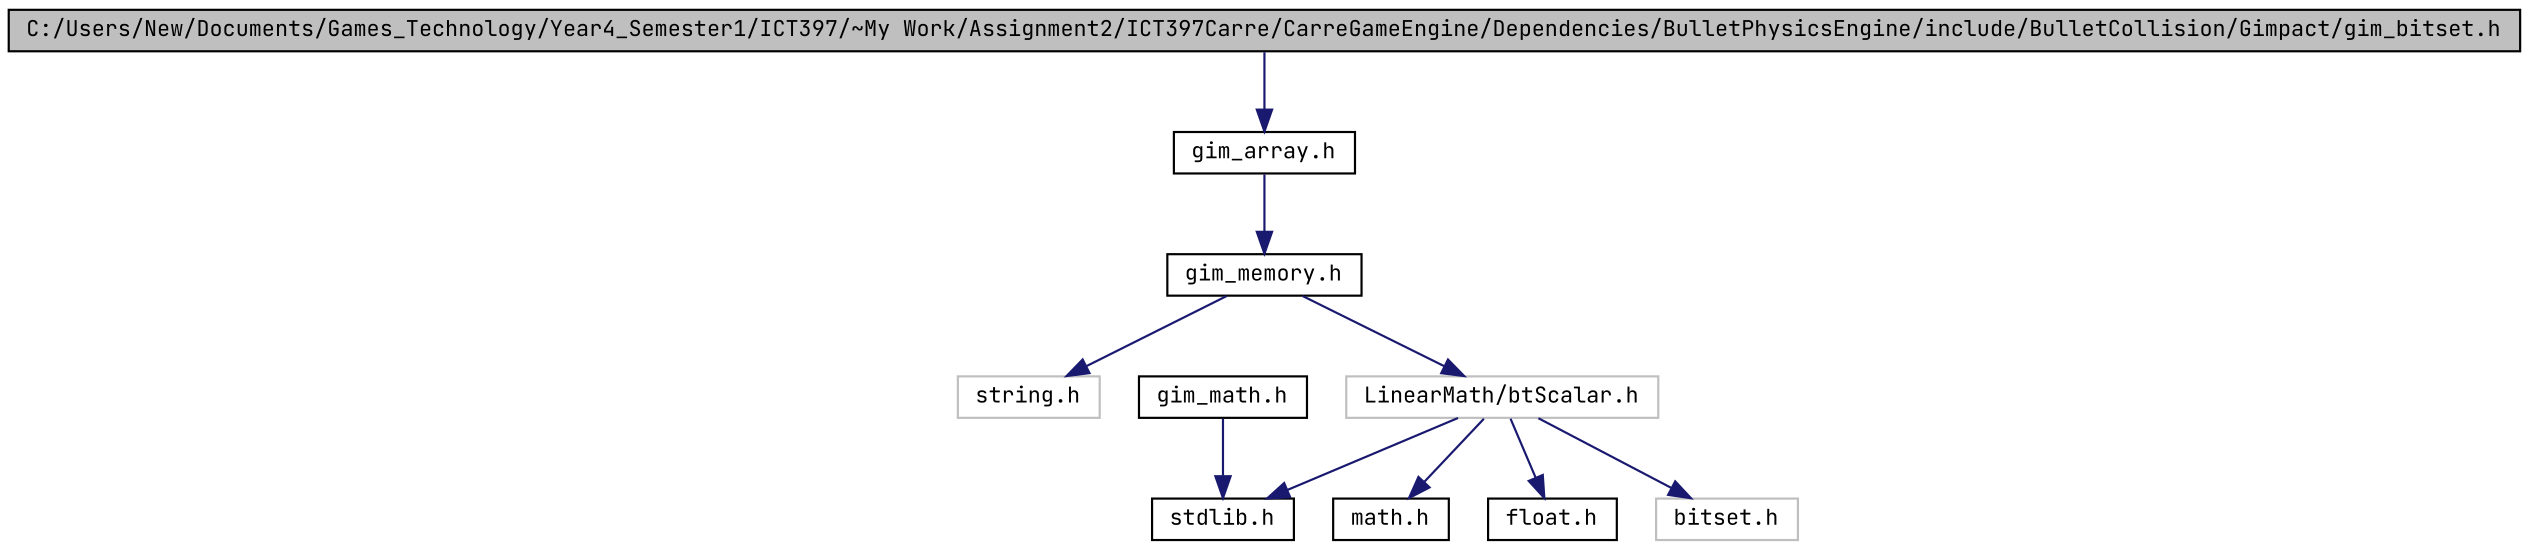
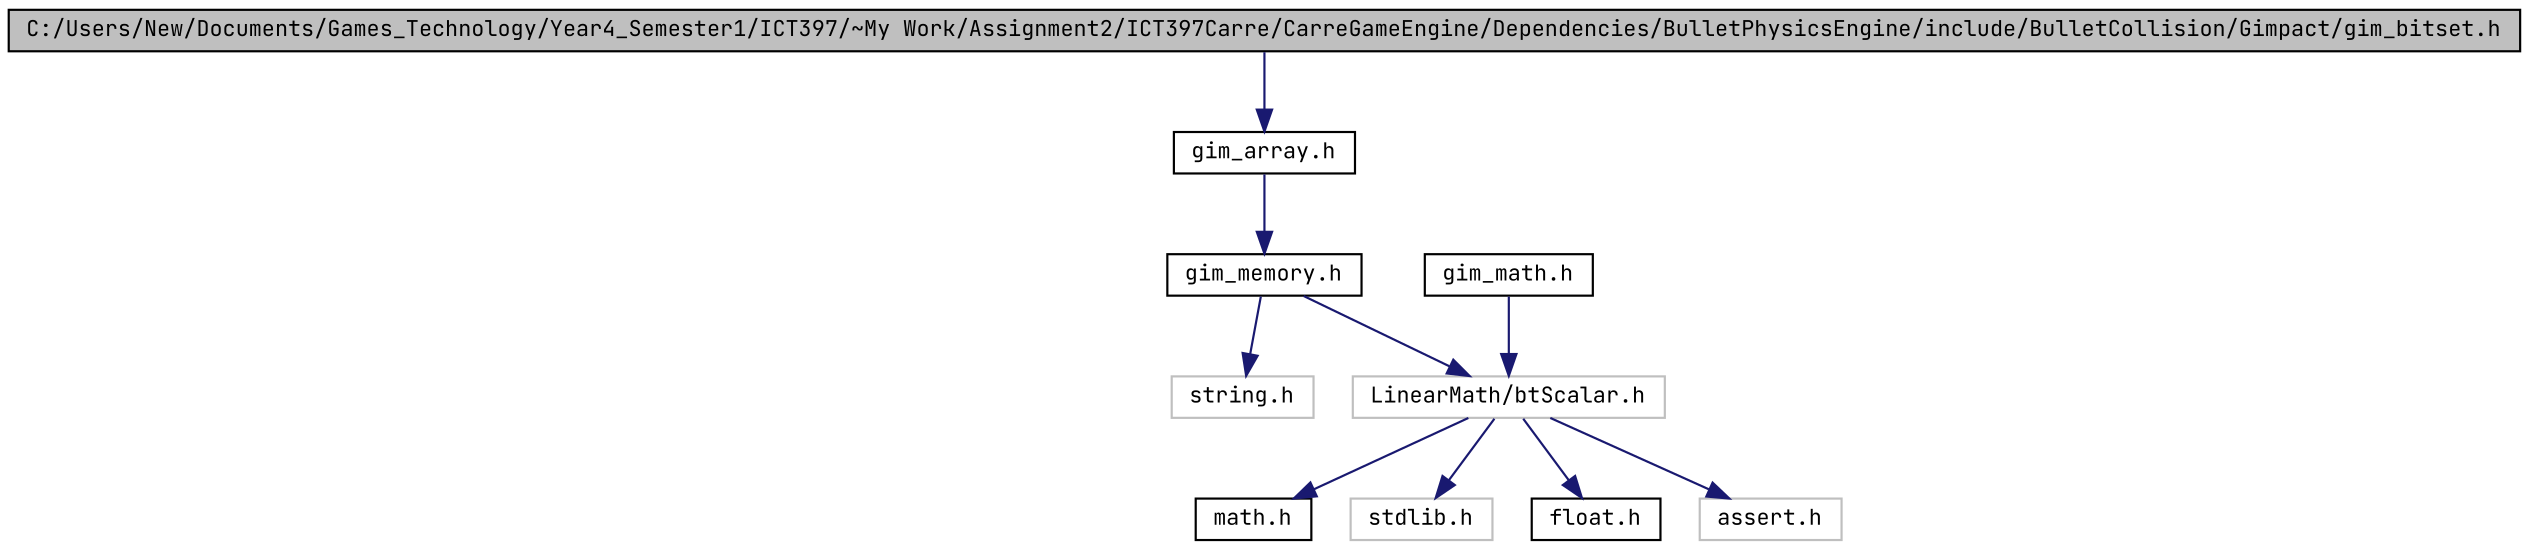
(1223, 447) -> (1509, 325)
(1223, 519) -> (1422, 519)
(1727, 519) -> (1771, 519)
